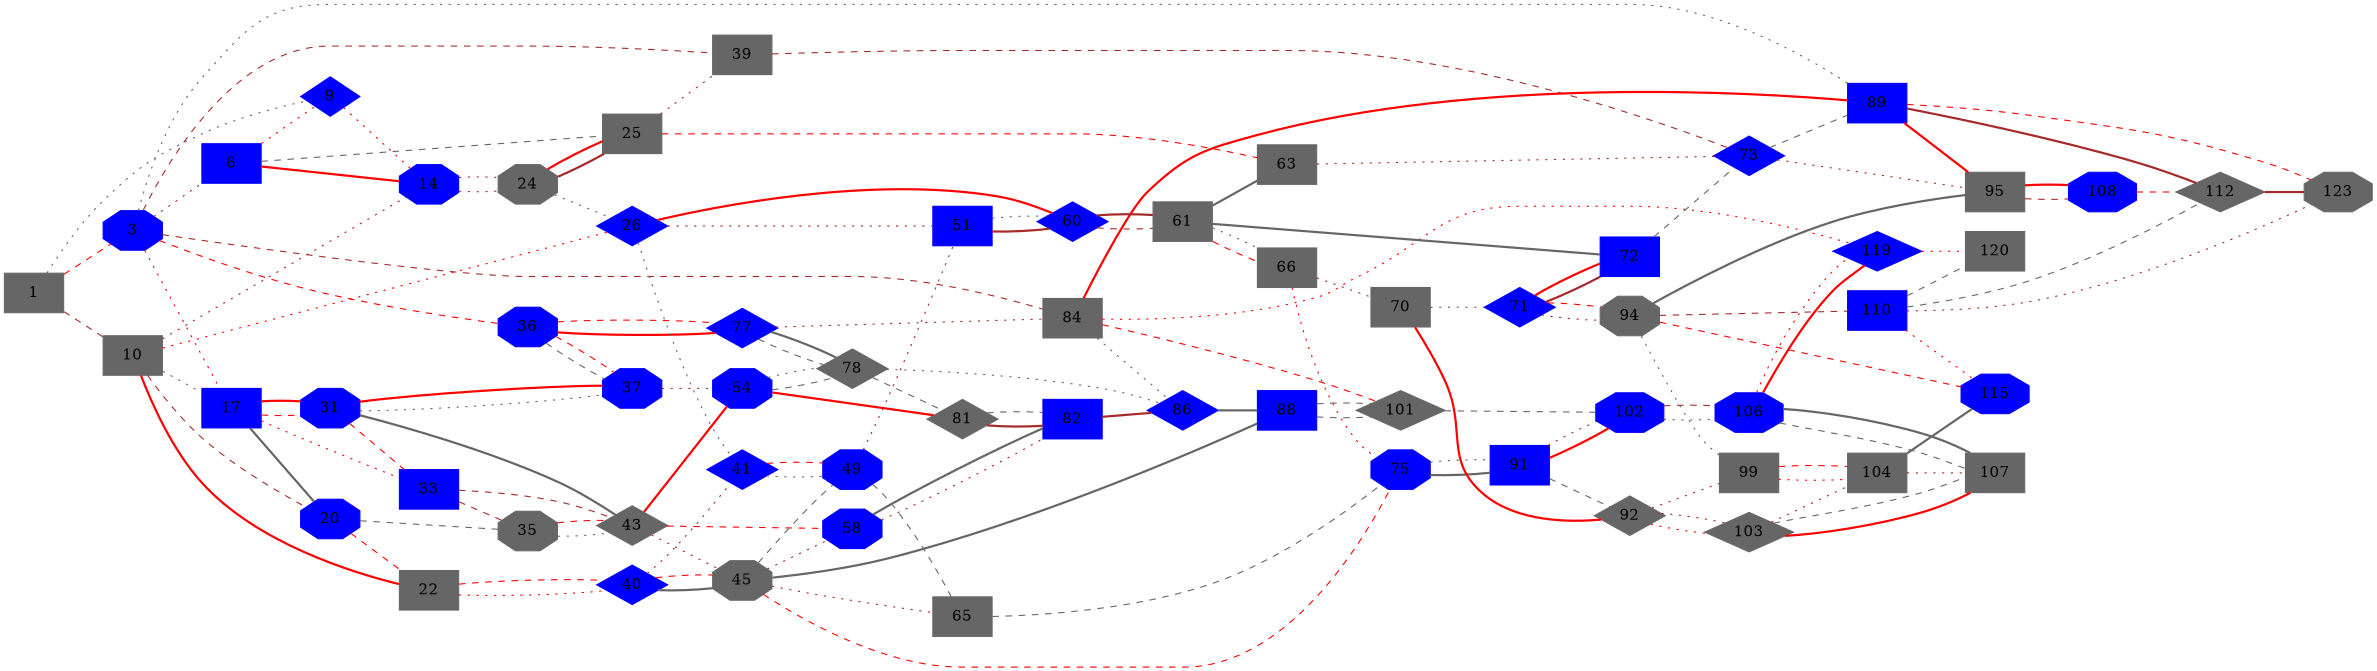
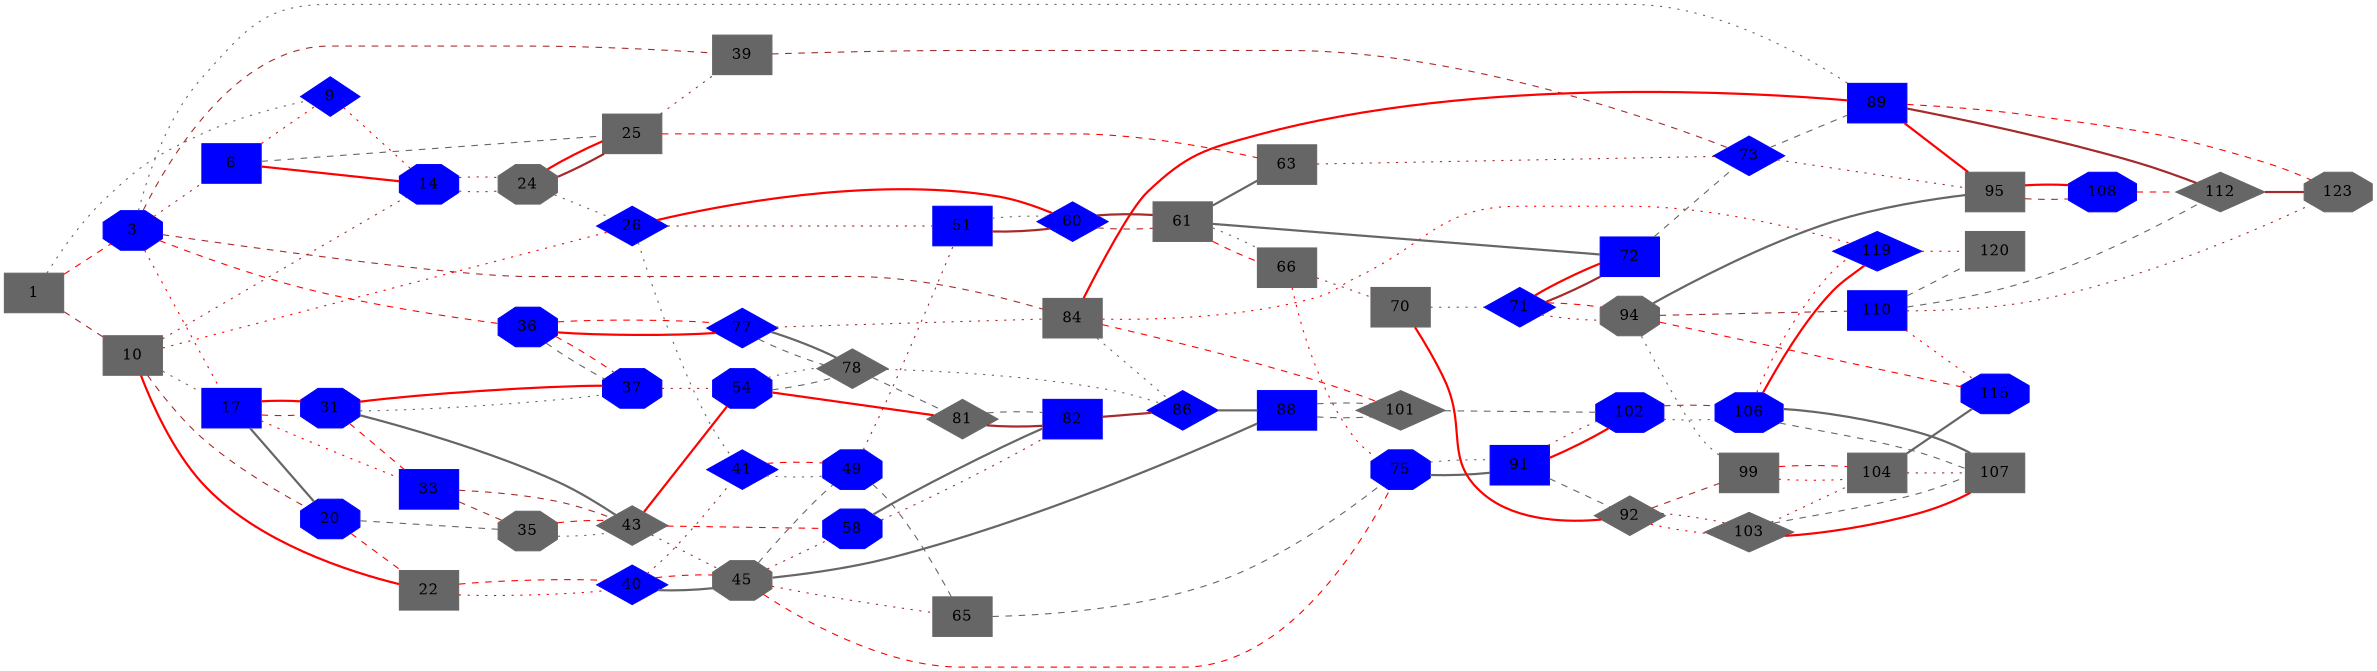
(1686, 496) -> (1686, 496)
